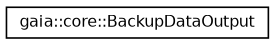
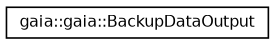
(137, 23) -> (137, 23)
